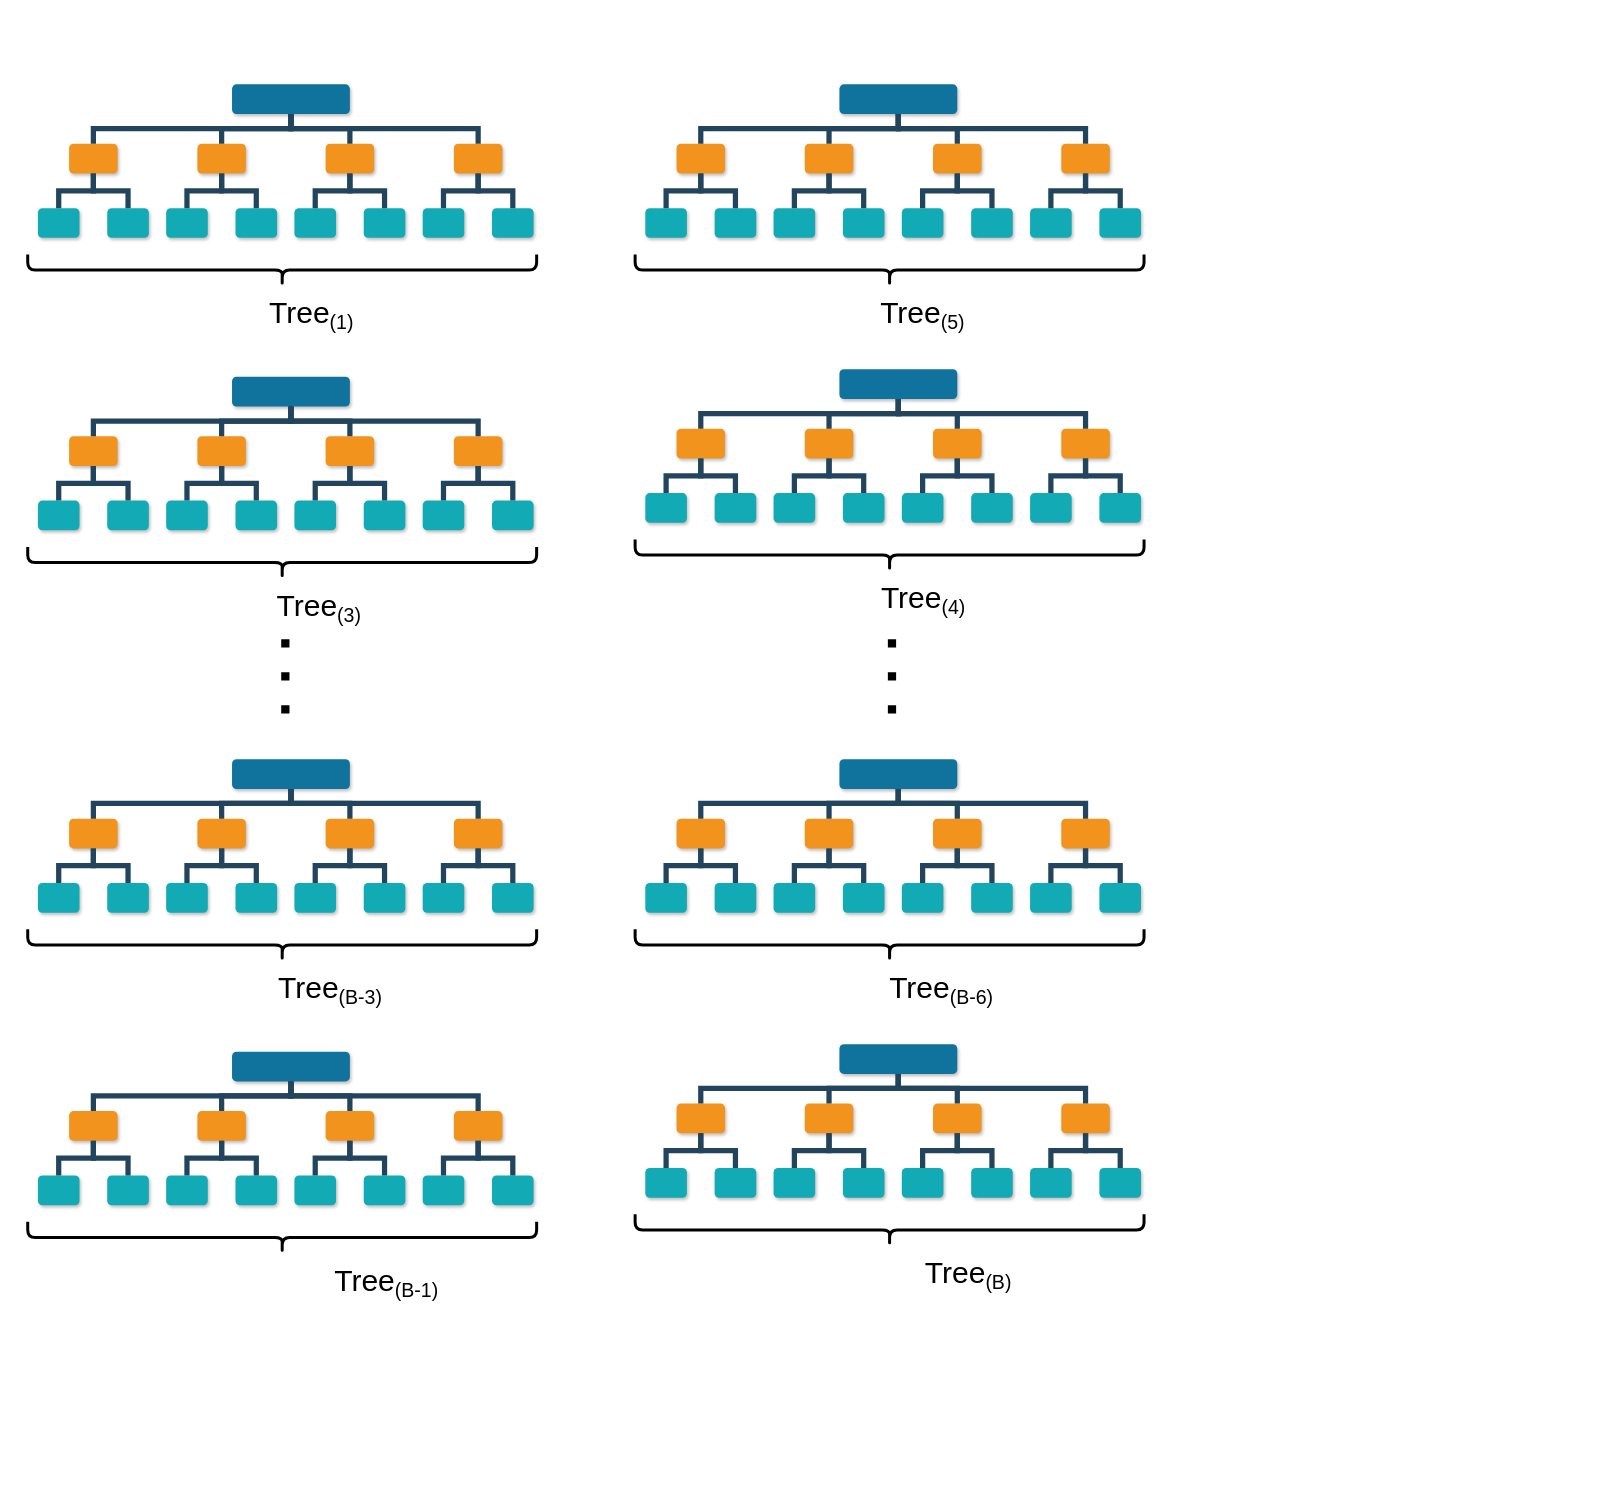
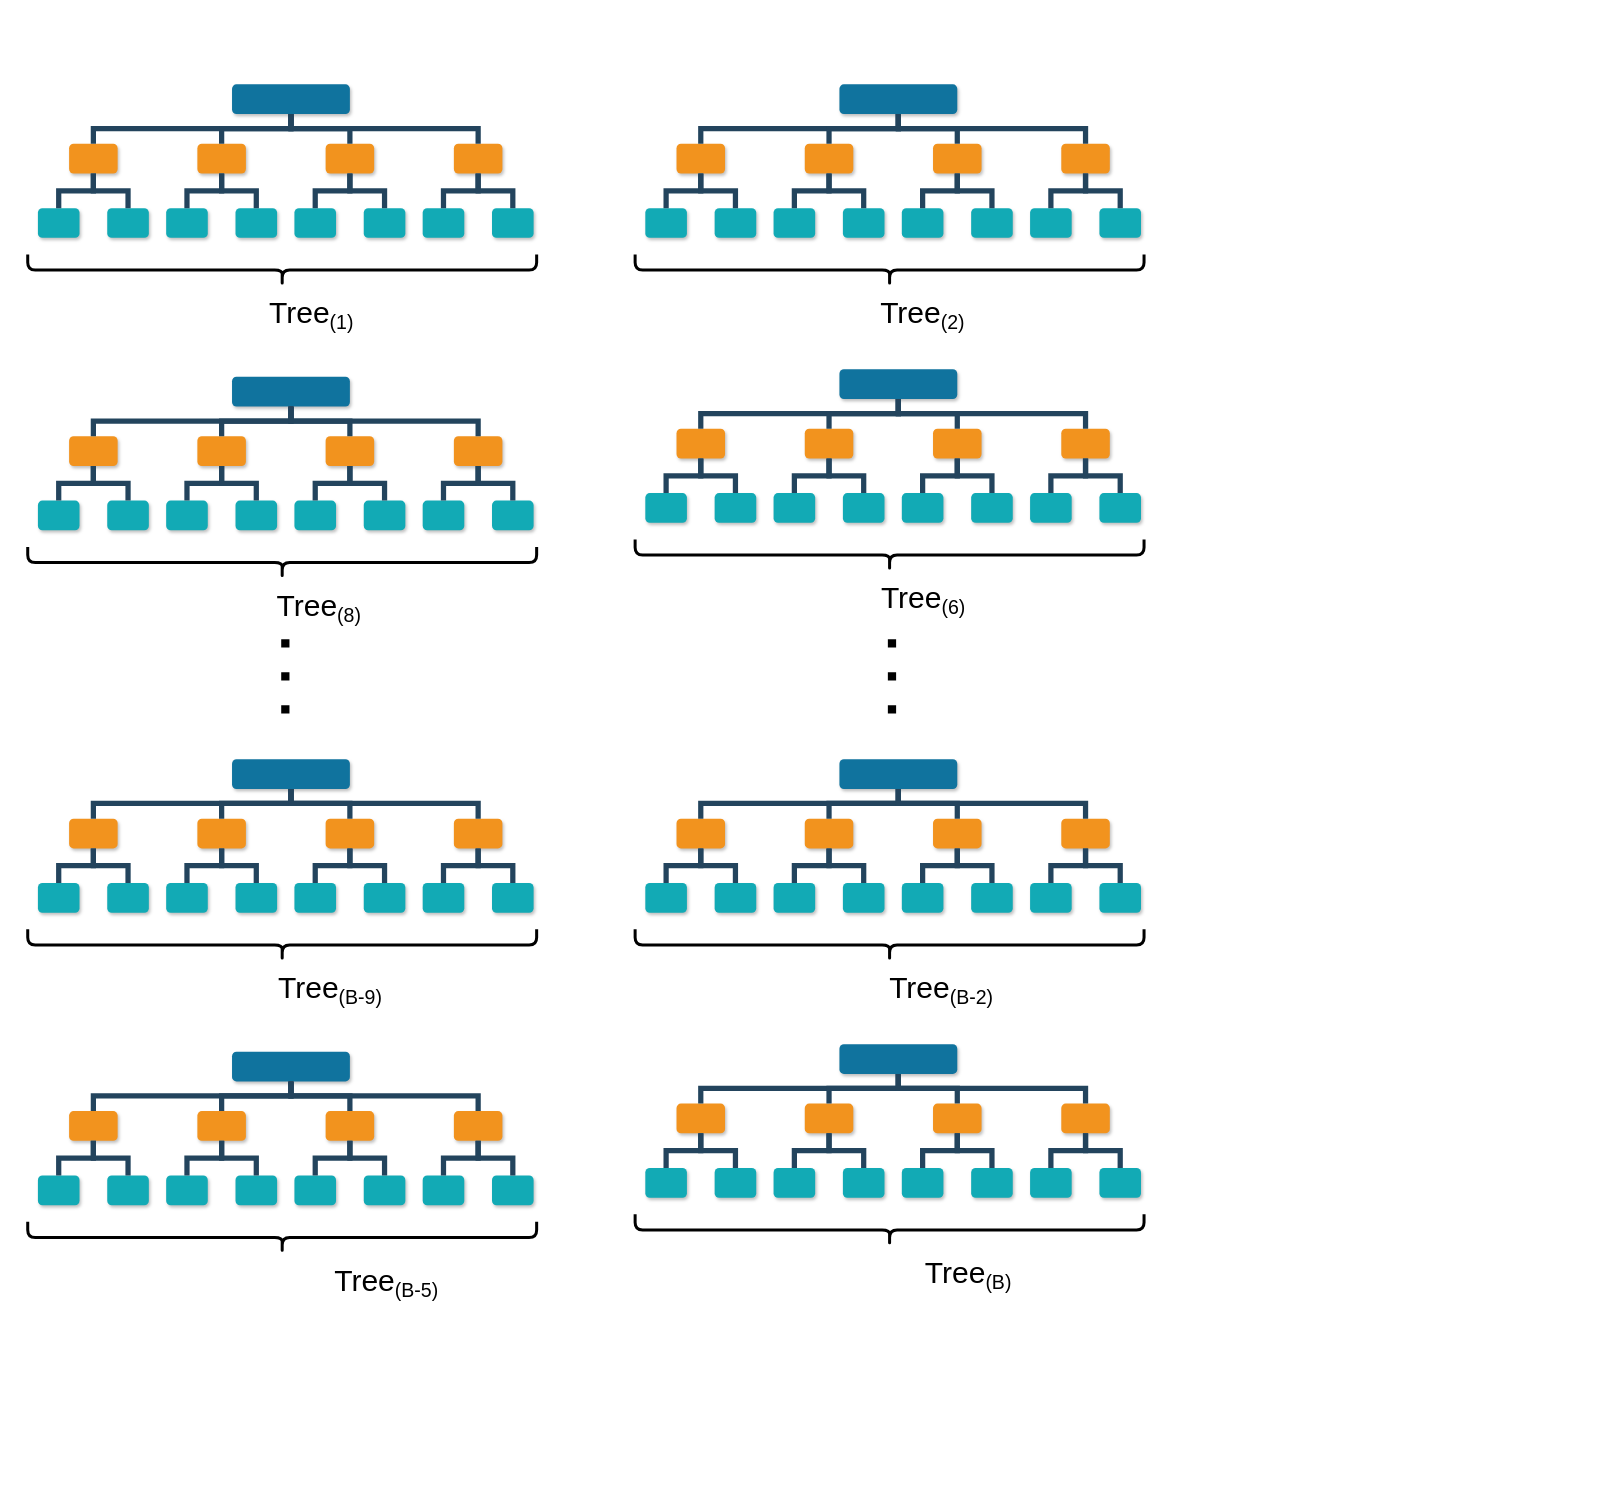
(923, 315) -> (923, 315)
(924, 600) -> (924, 600)
(319, 607) -> (319, 607)
(330, 990) -> (330, 990)
(942, 990) -> (942, 990)
(387, 1282) -> (387, 1282)
